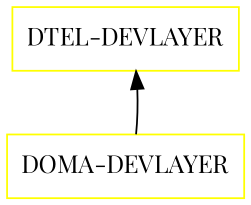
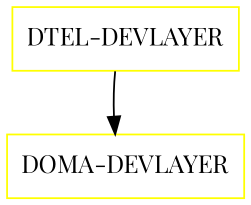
(137, 112) -> (114, 94)
